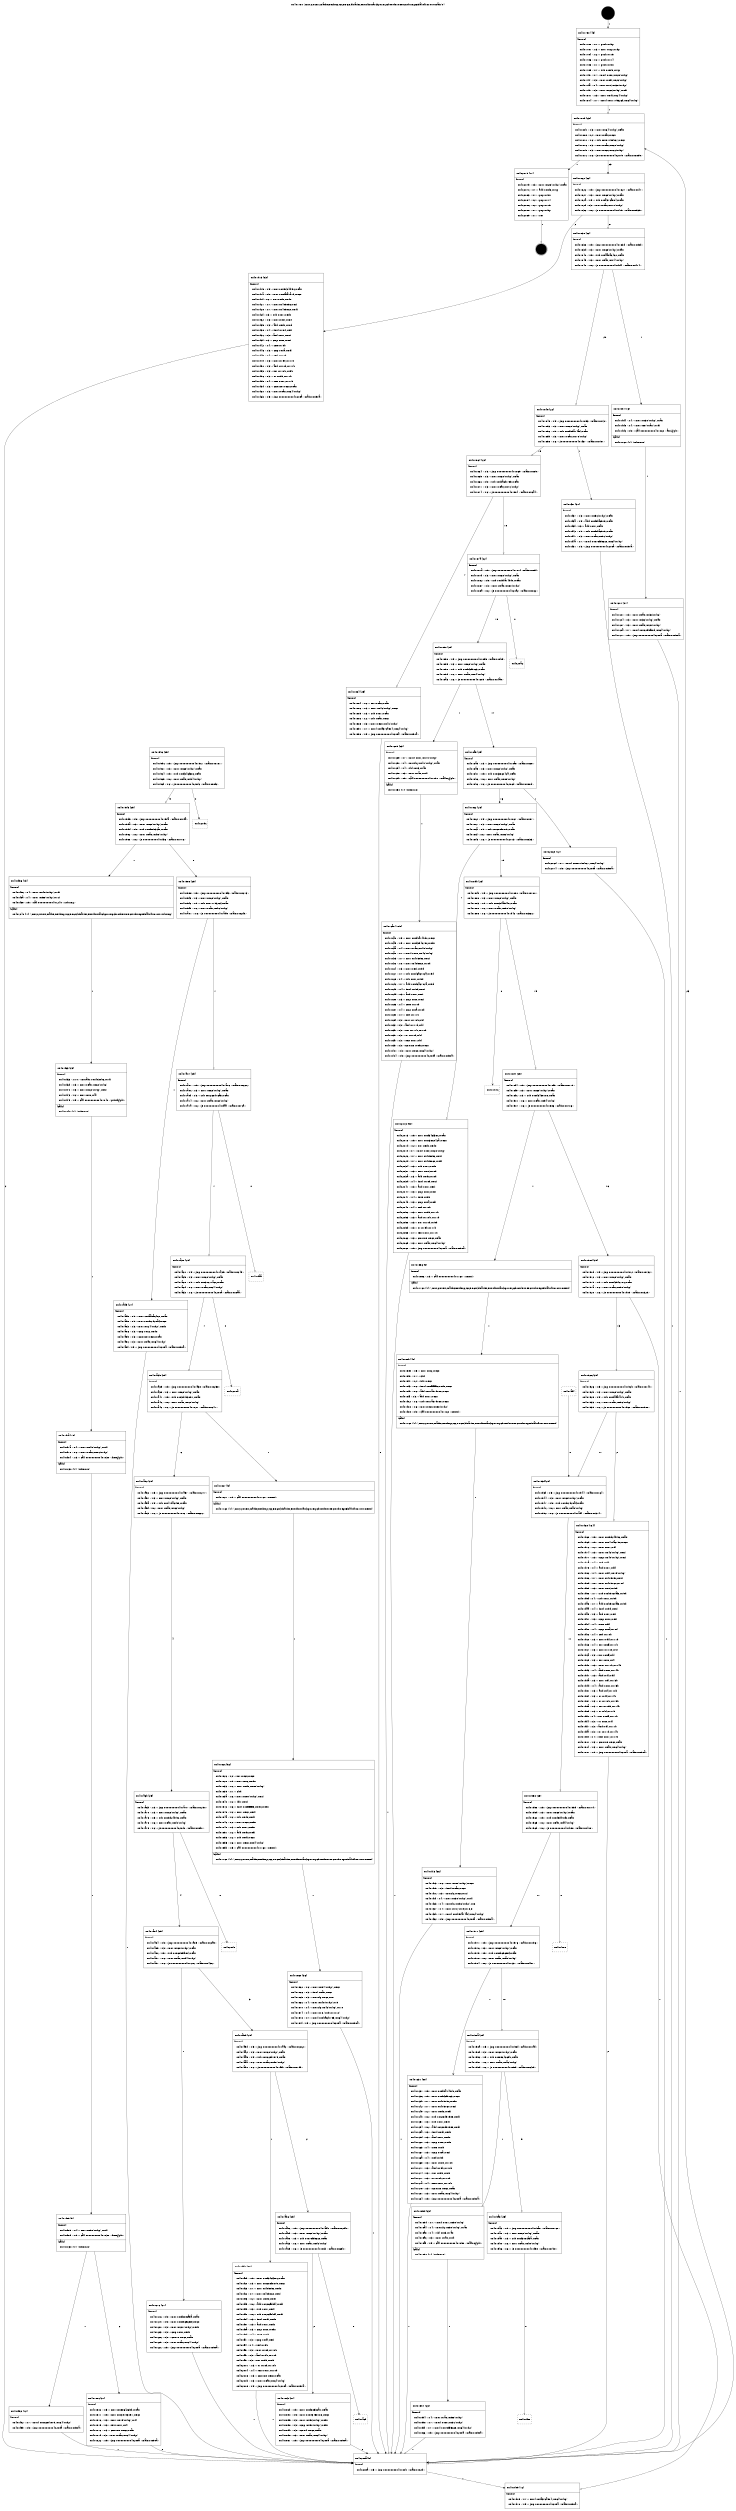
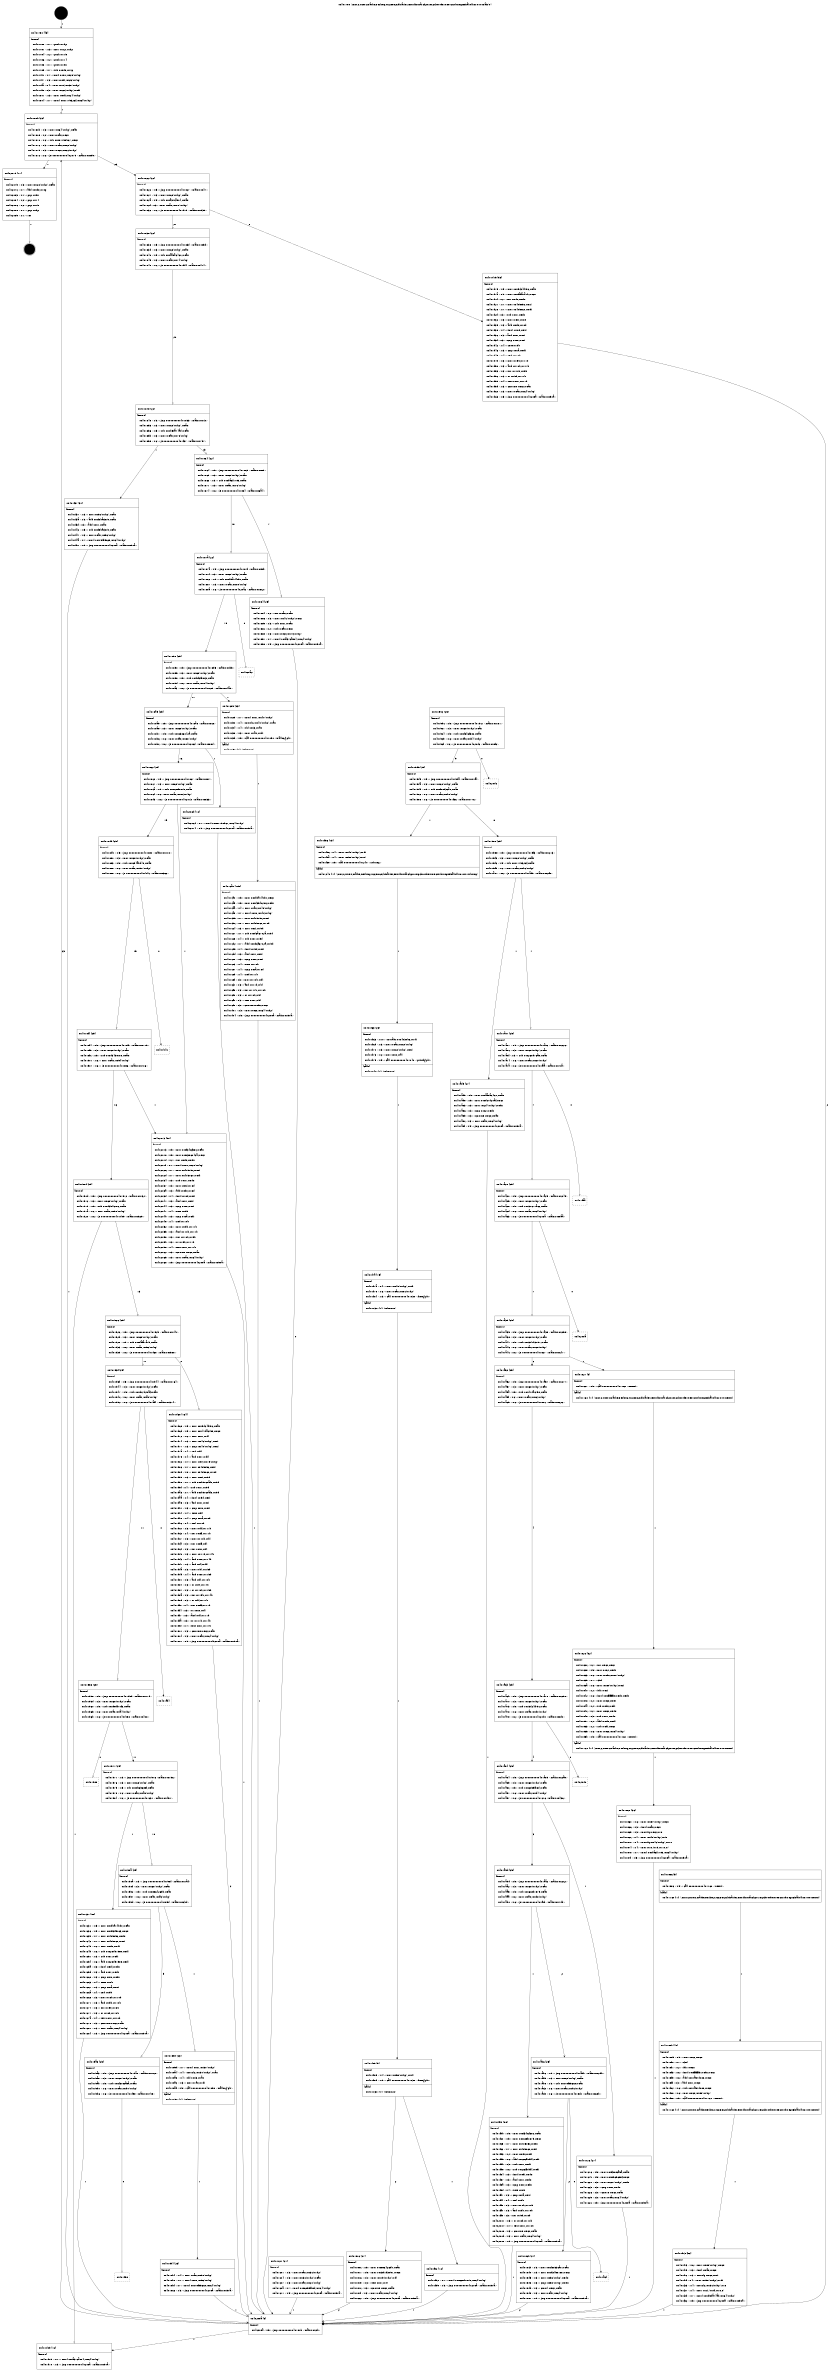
(646, 426) -> none
(515, 1185) -> (139, 1101)
(569, 1435) -> (154, 1551)
